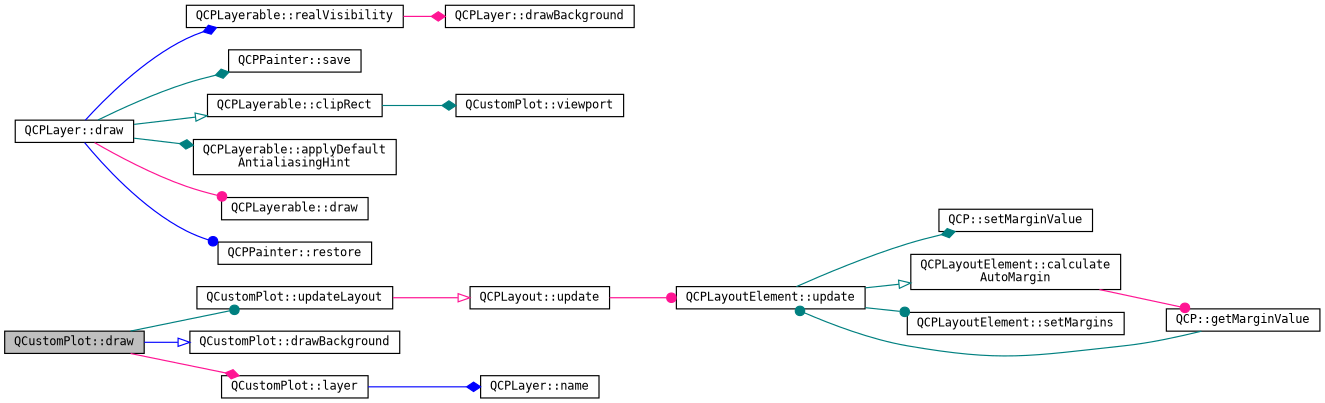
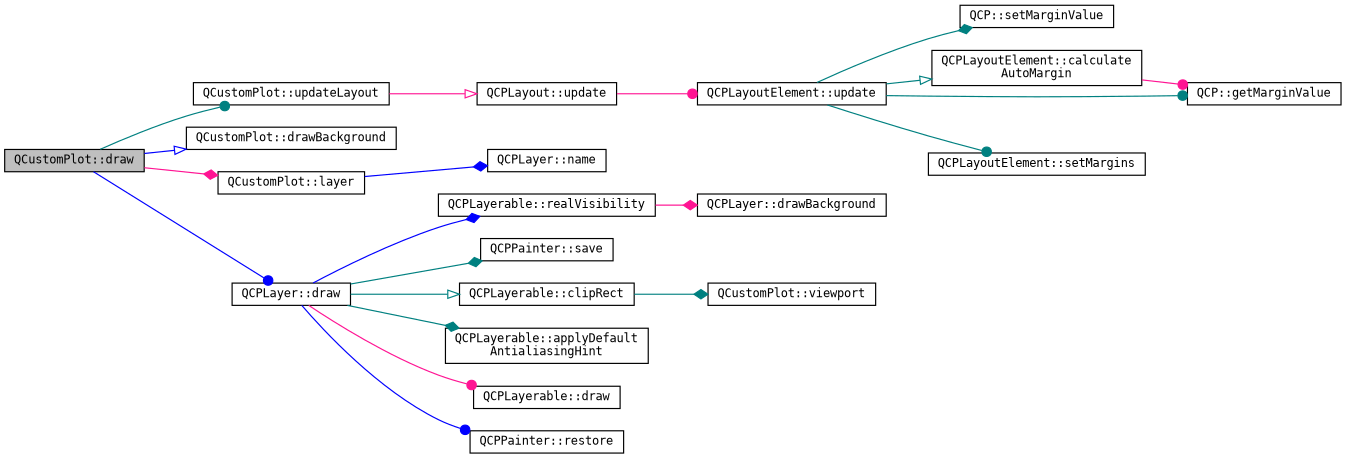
none -> (179, 225)
(1001, 356) -> (1032, 97)
